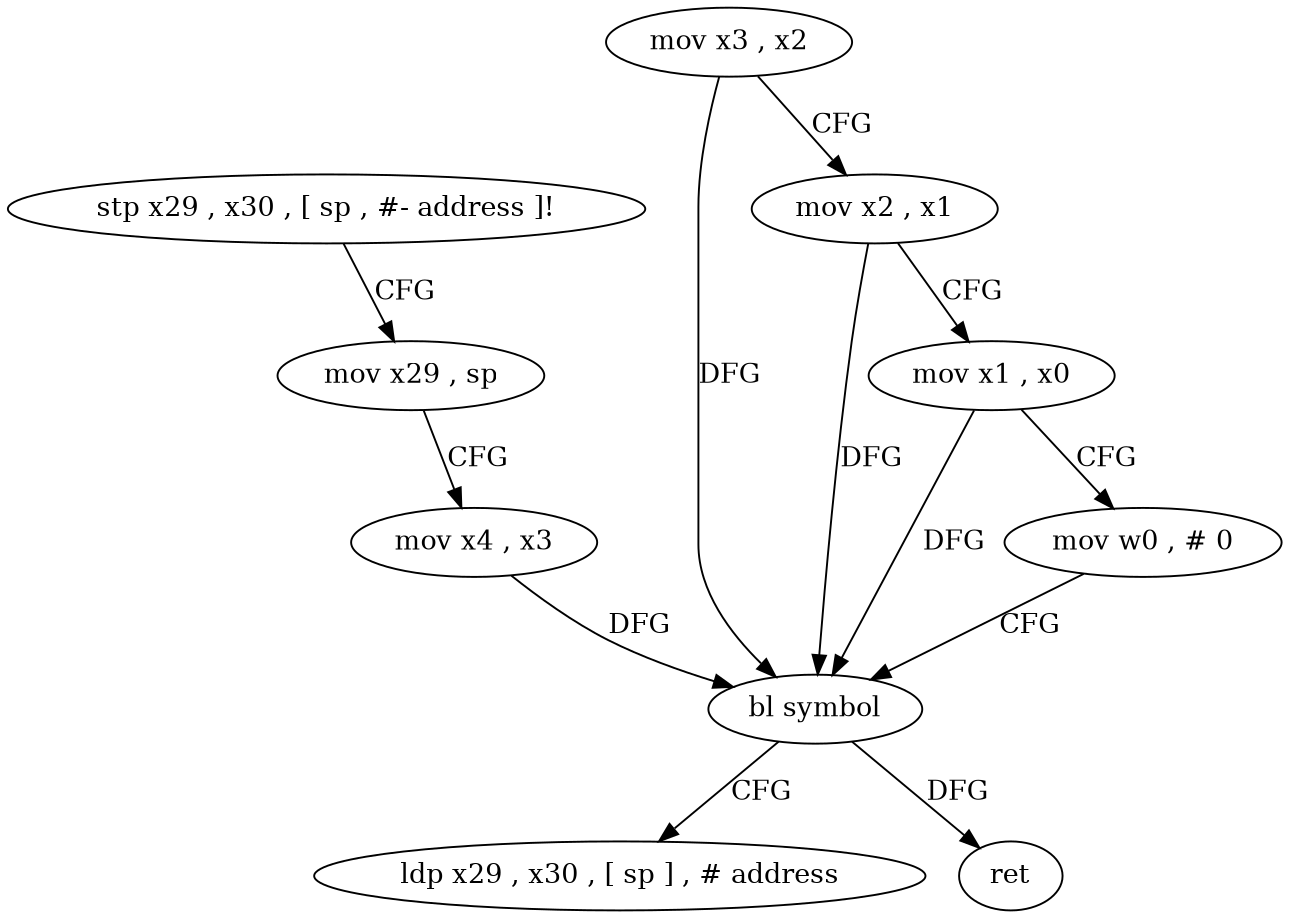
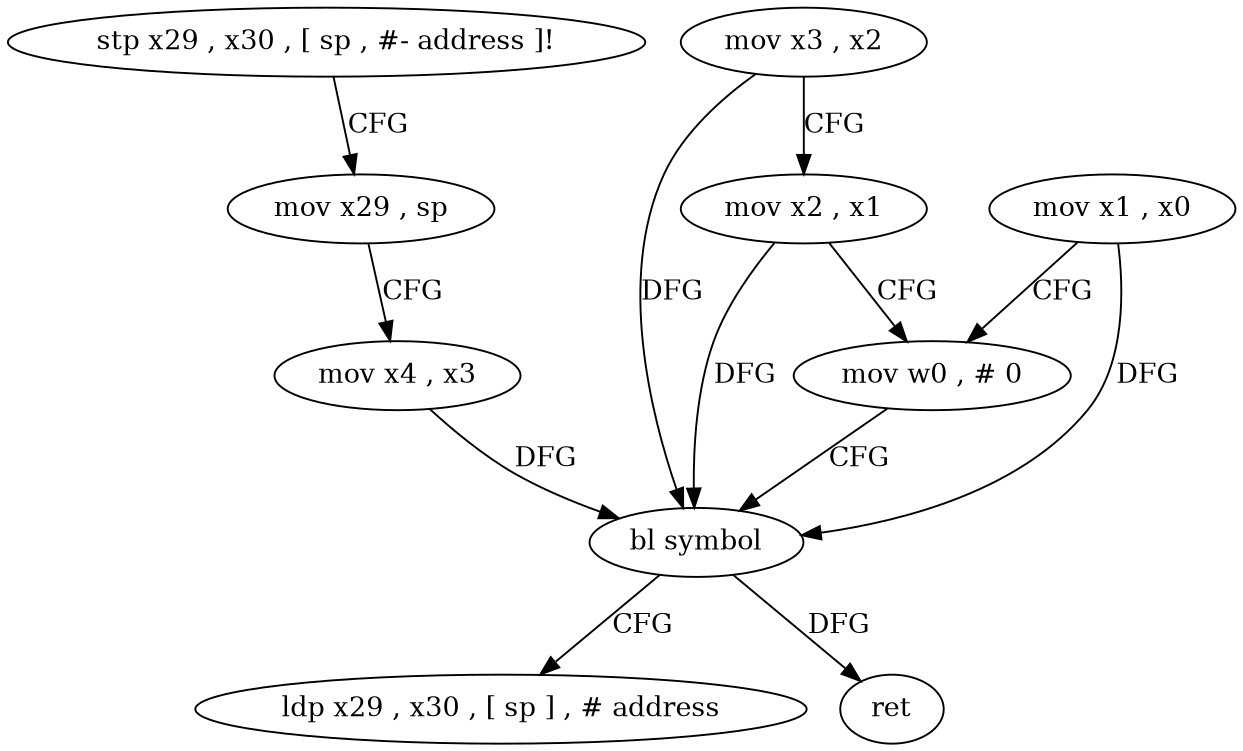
(928, 284) -> (862, 284)
